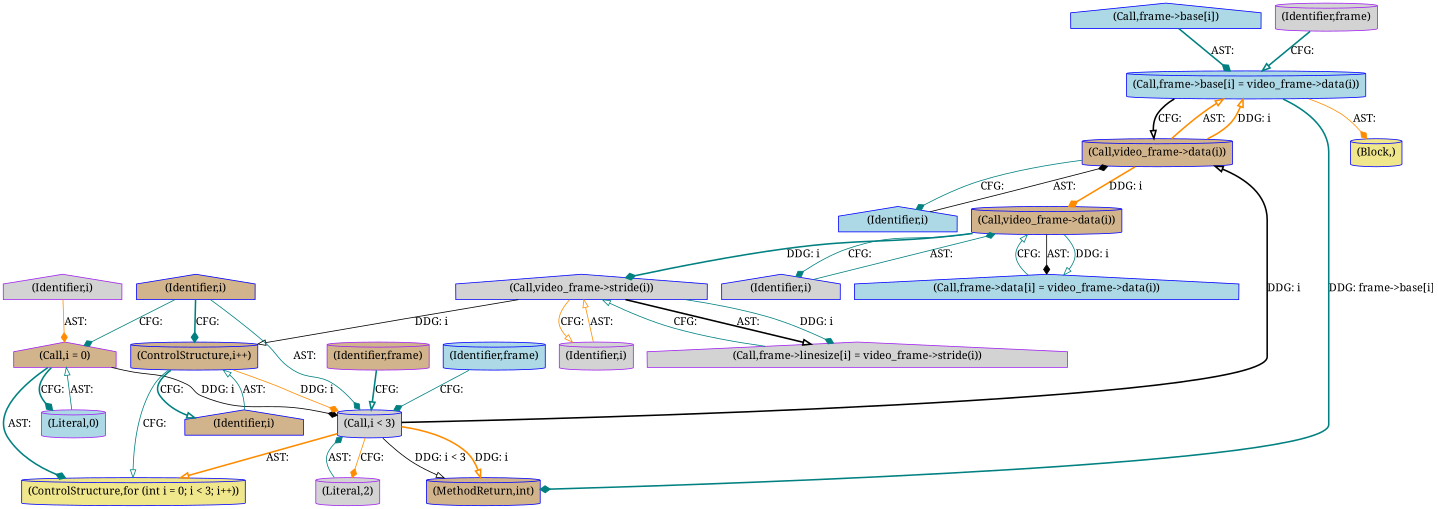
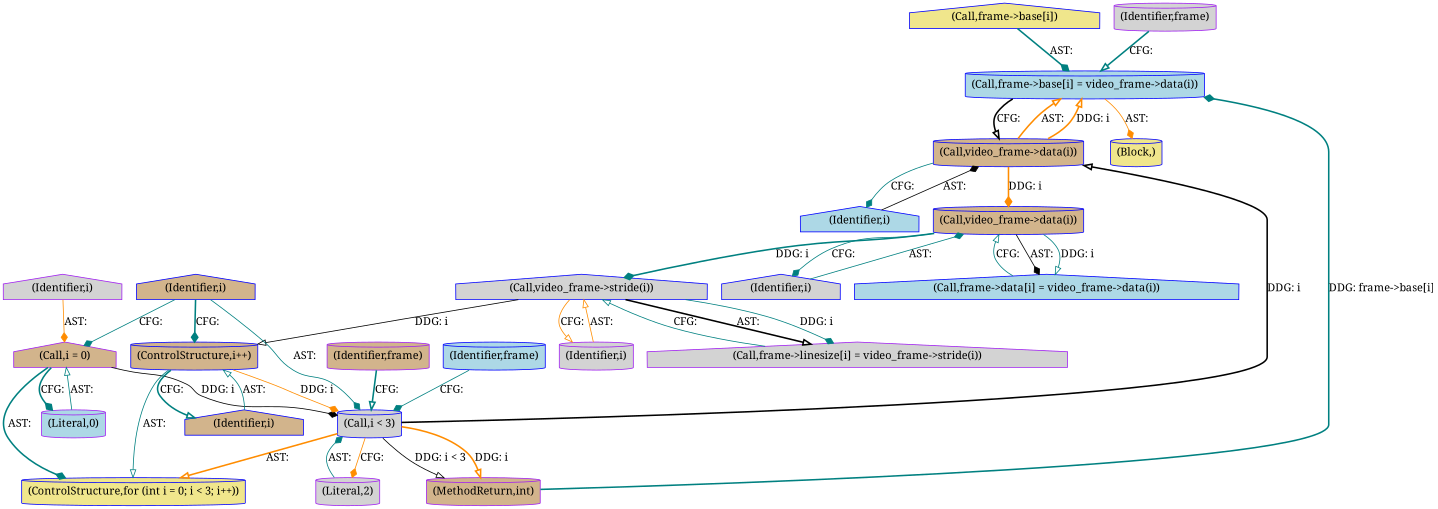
(1166, 17) -> (1005, 17)
(156, 424) -> (156, 424)
(1115, 462) -> (1139, 460)
(483, 492) -> (483, 492)
